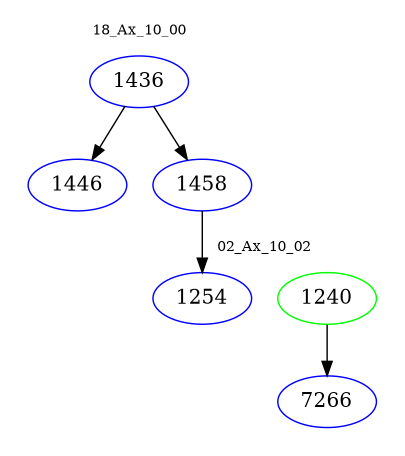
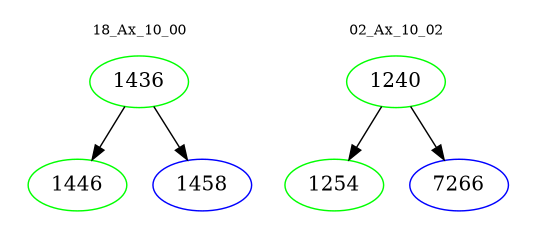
(139, 82) -> (139, 82)
(77, 185) -> (77, 185)
(202, 243) -> (369, 127)
(202, 298) -> (334, 185)
